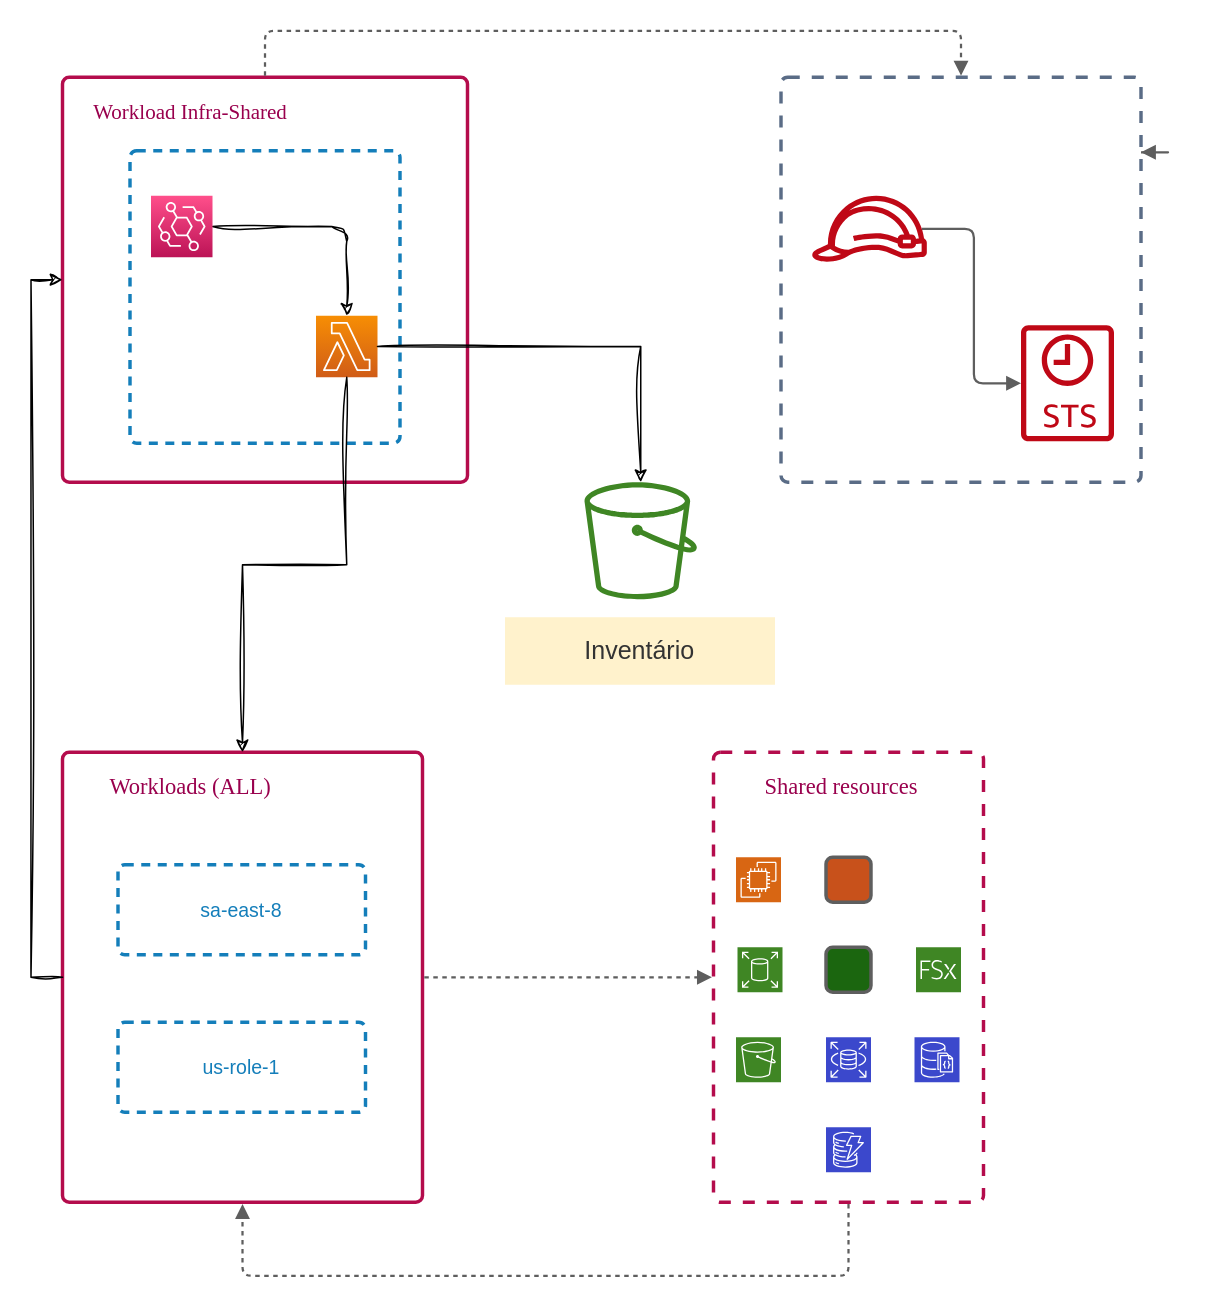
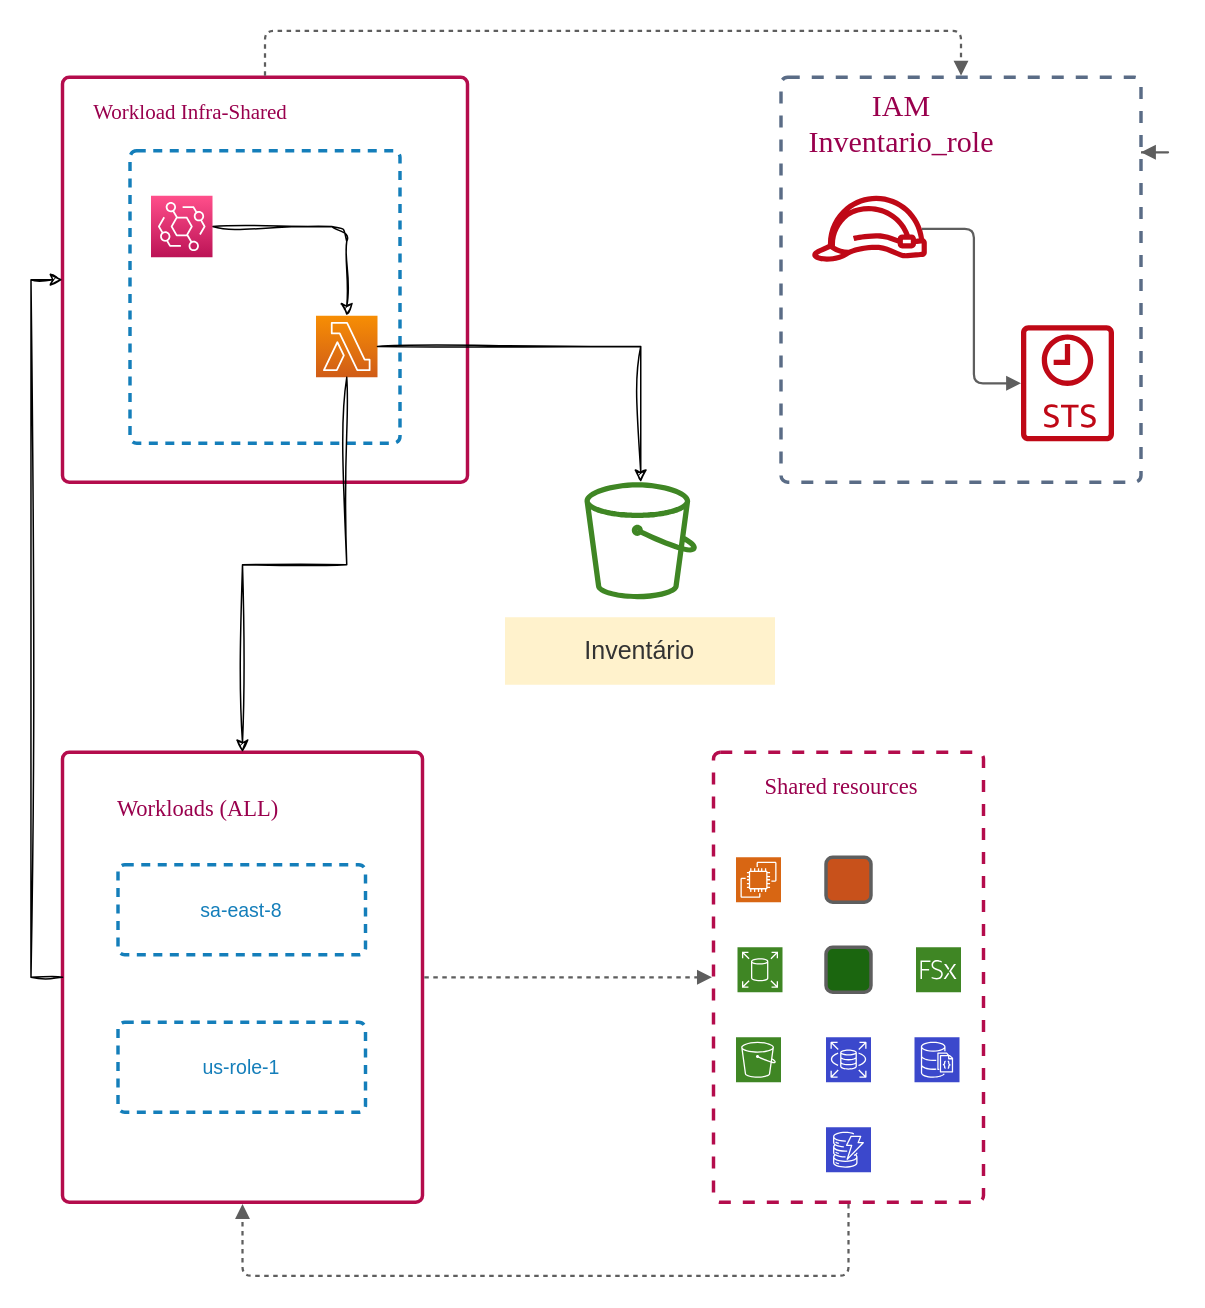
none -> (901, 122)
(190, 782) -> (197, 805)
